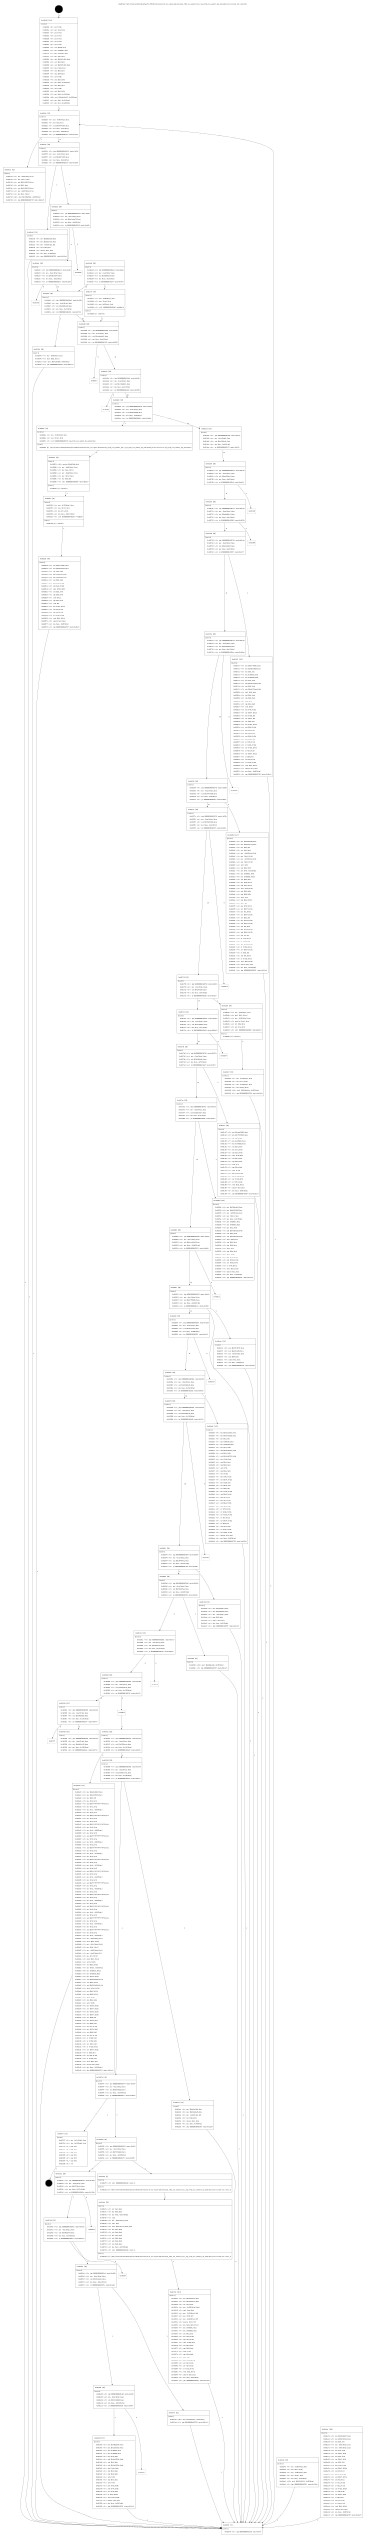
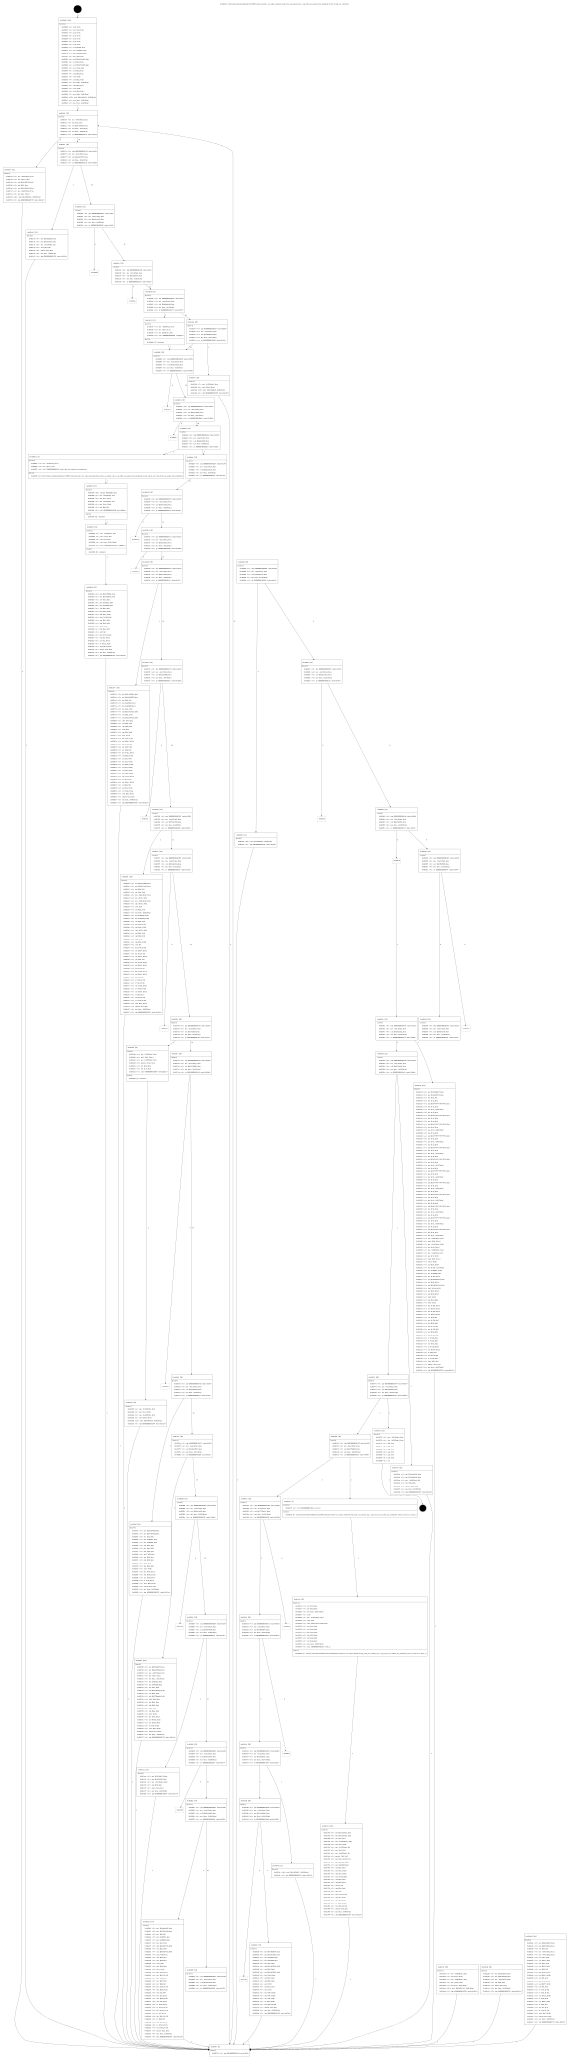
(57, 287) -> (148, 287)
(179, 1557) -> none
(205, 1557) -> none
(249, 1909) -> (136, 1925)
